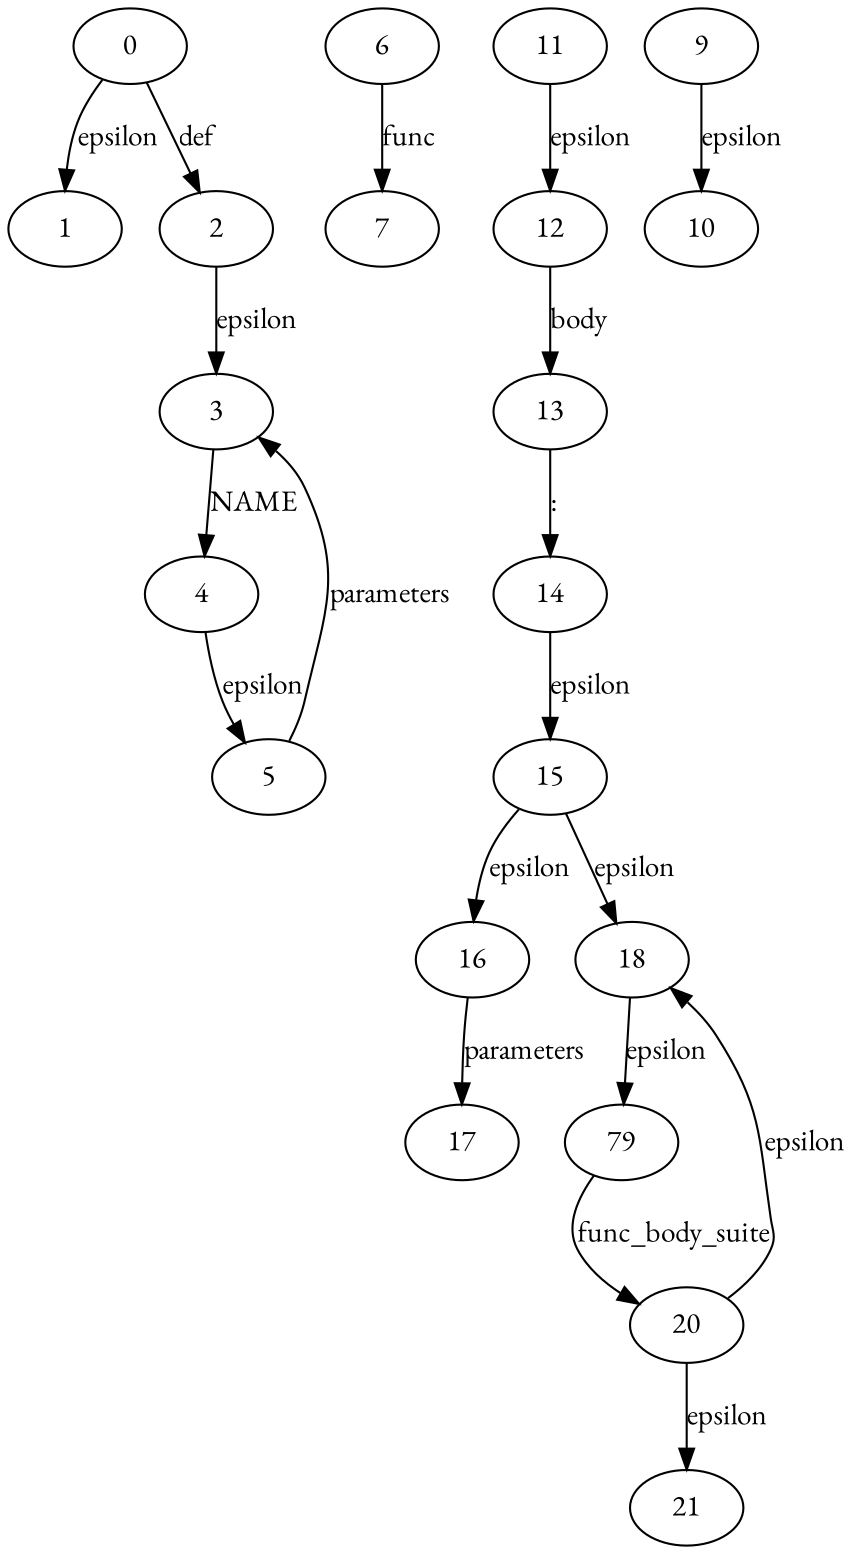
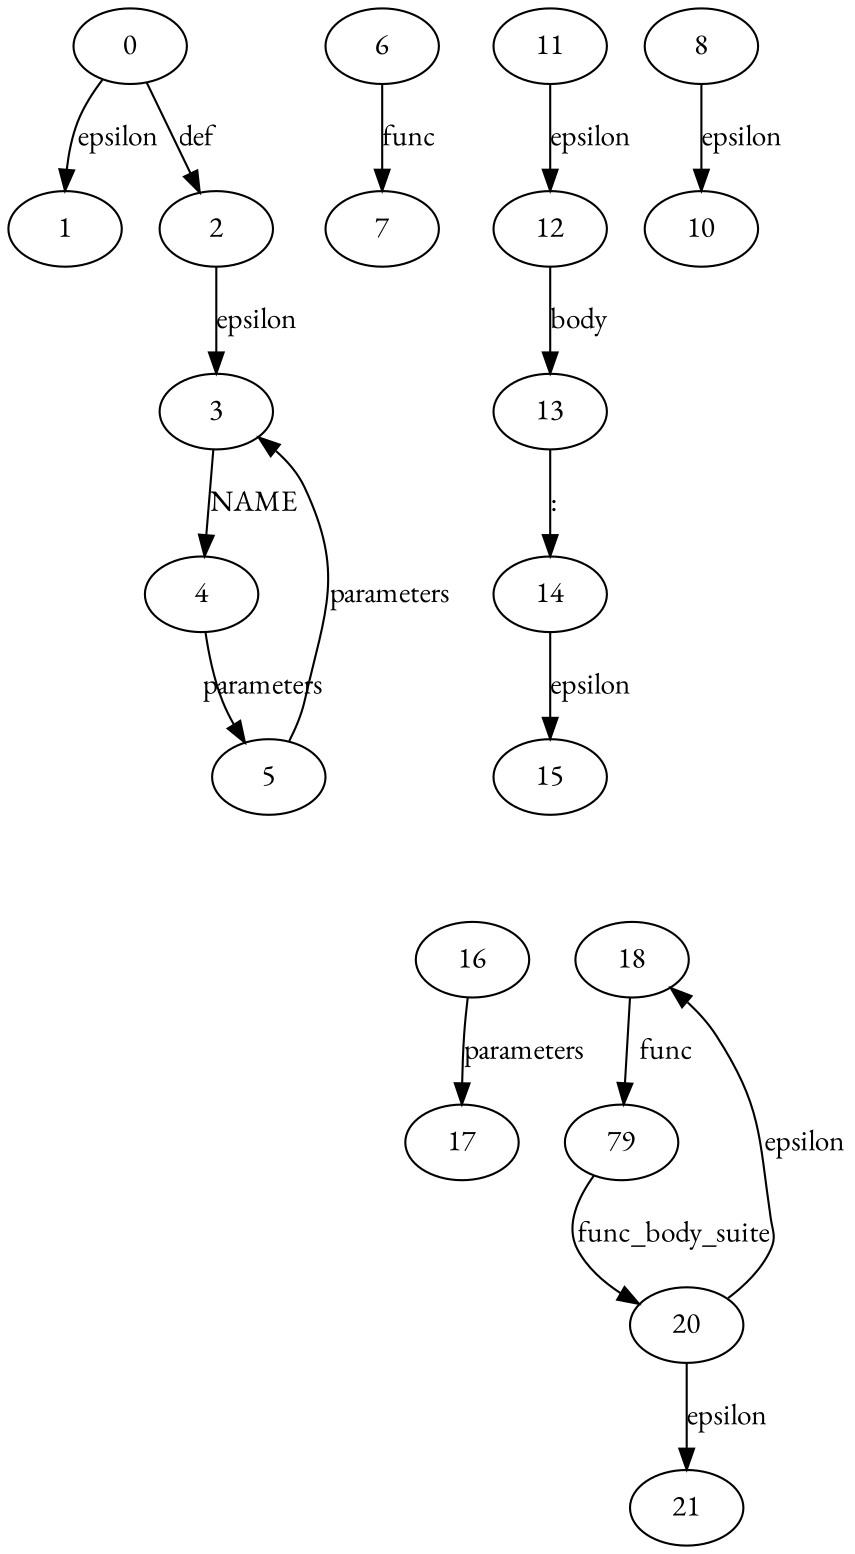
(701, 46) -> (701, 46)
(264, 686) -> (264, 686)
(490, 851) -> none
(587, 859) -> none
(667, 1051) -> (667, 1051)
